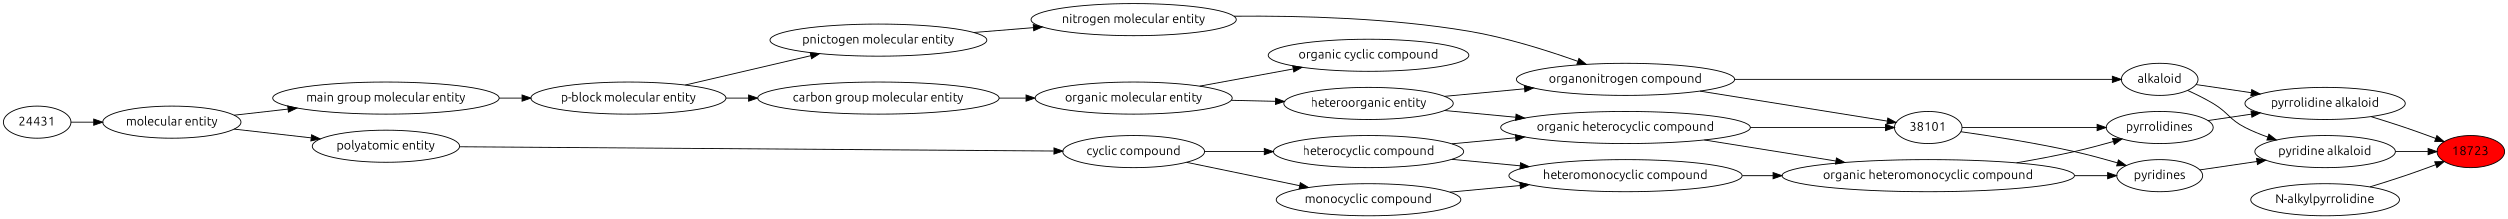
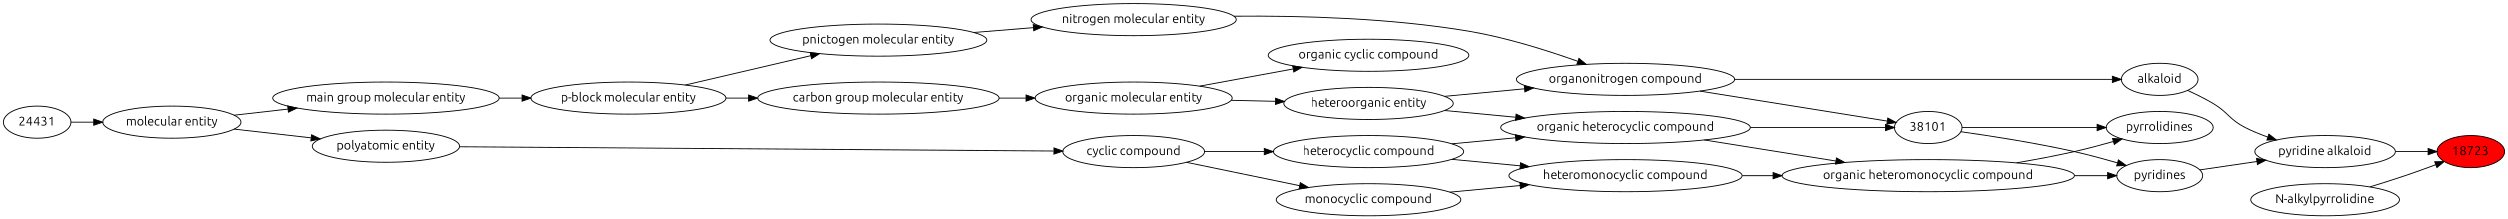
(2325, 103) -> none
